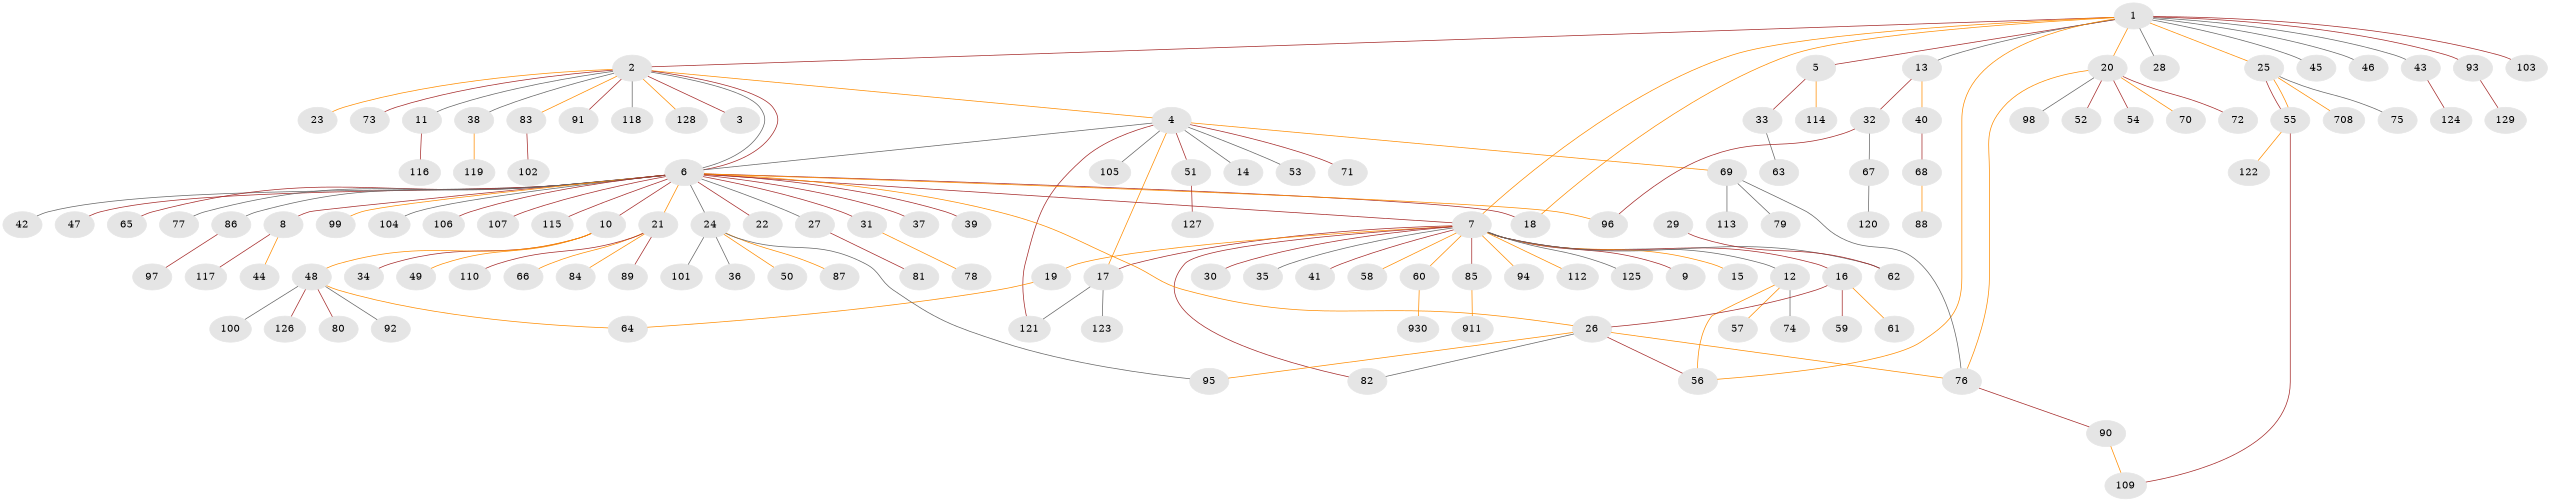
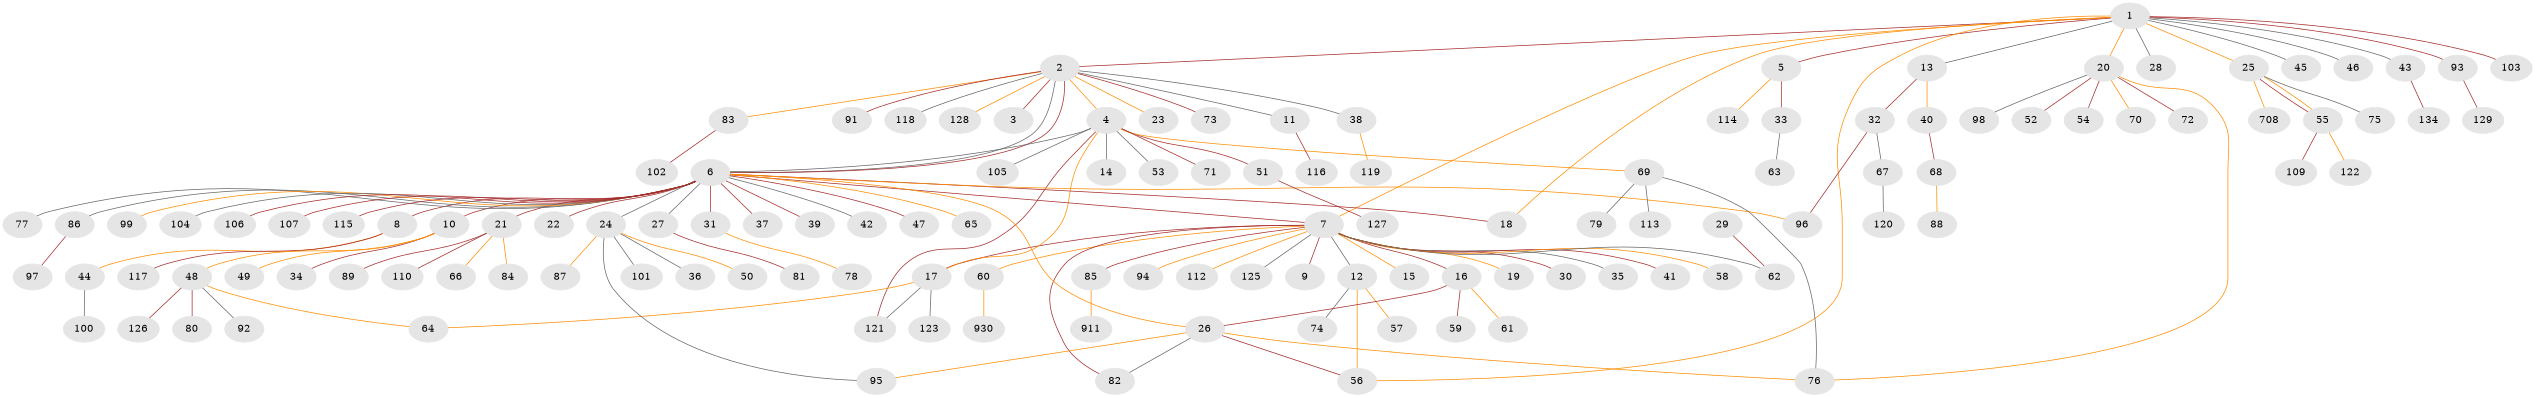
(2451, 120) -> (2429, 120)
(402, 188) -> (850, 190)
(671, 199) -> (606, 199)
(271, 303) -> (84, 303)
(841, 311) -> (682, 313)
(2106, 434) -> none
